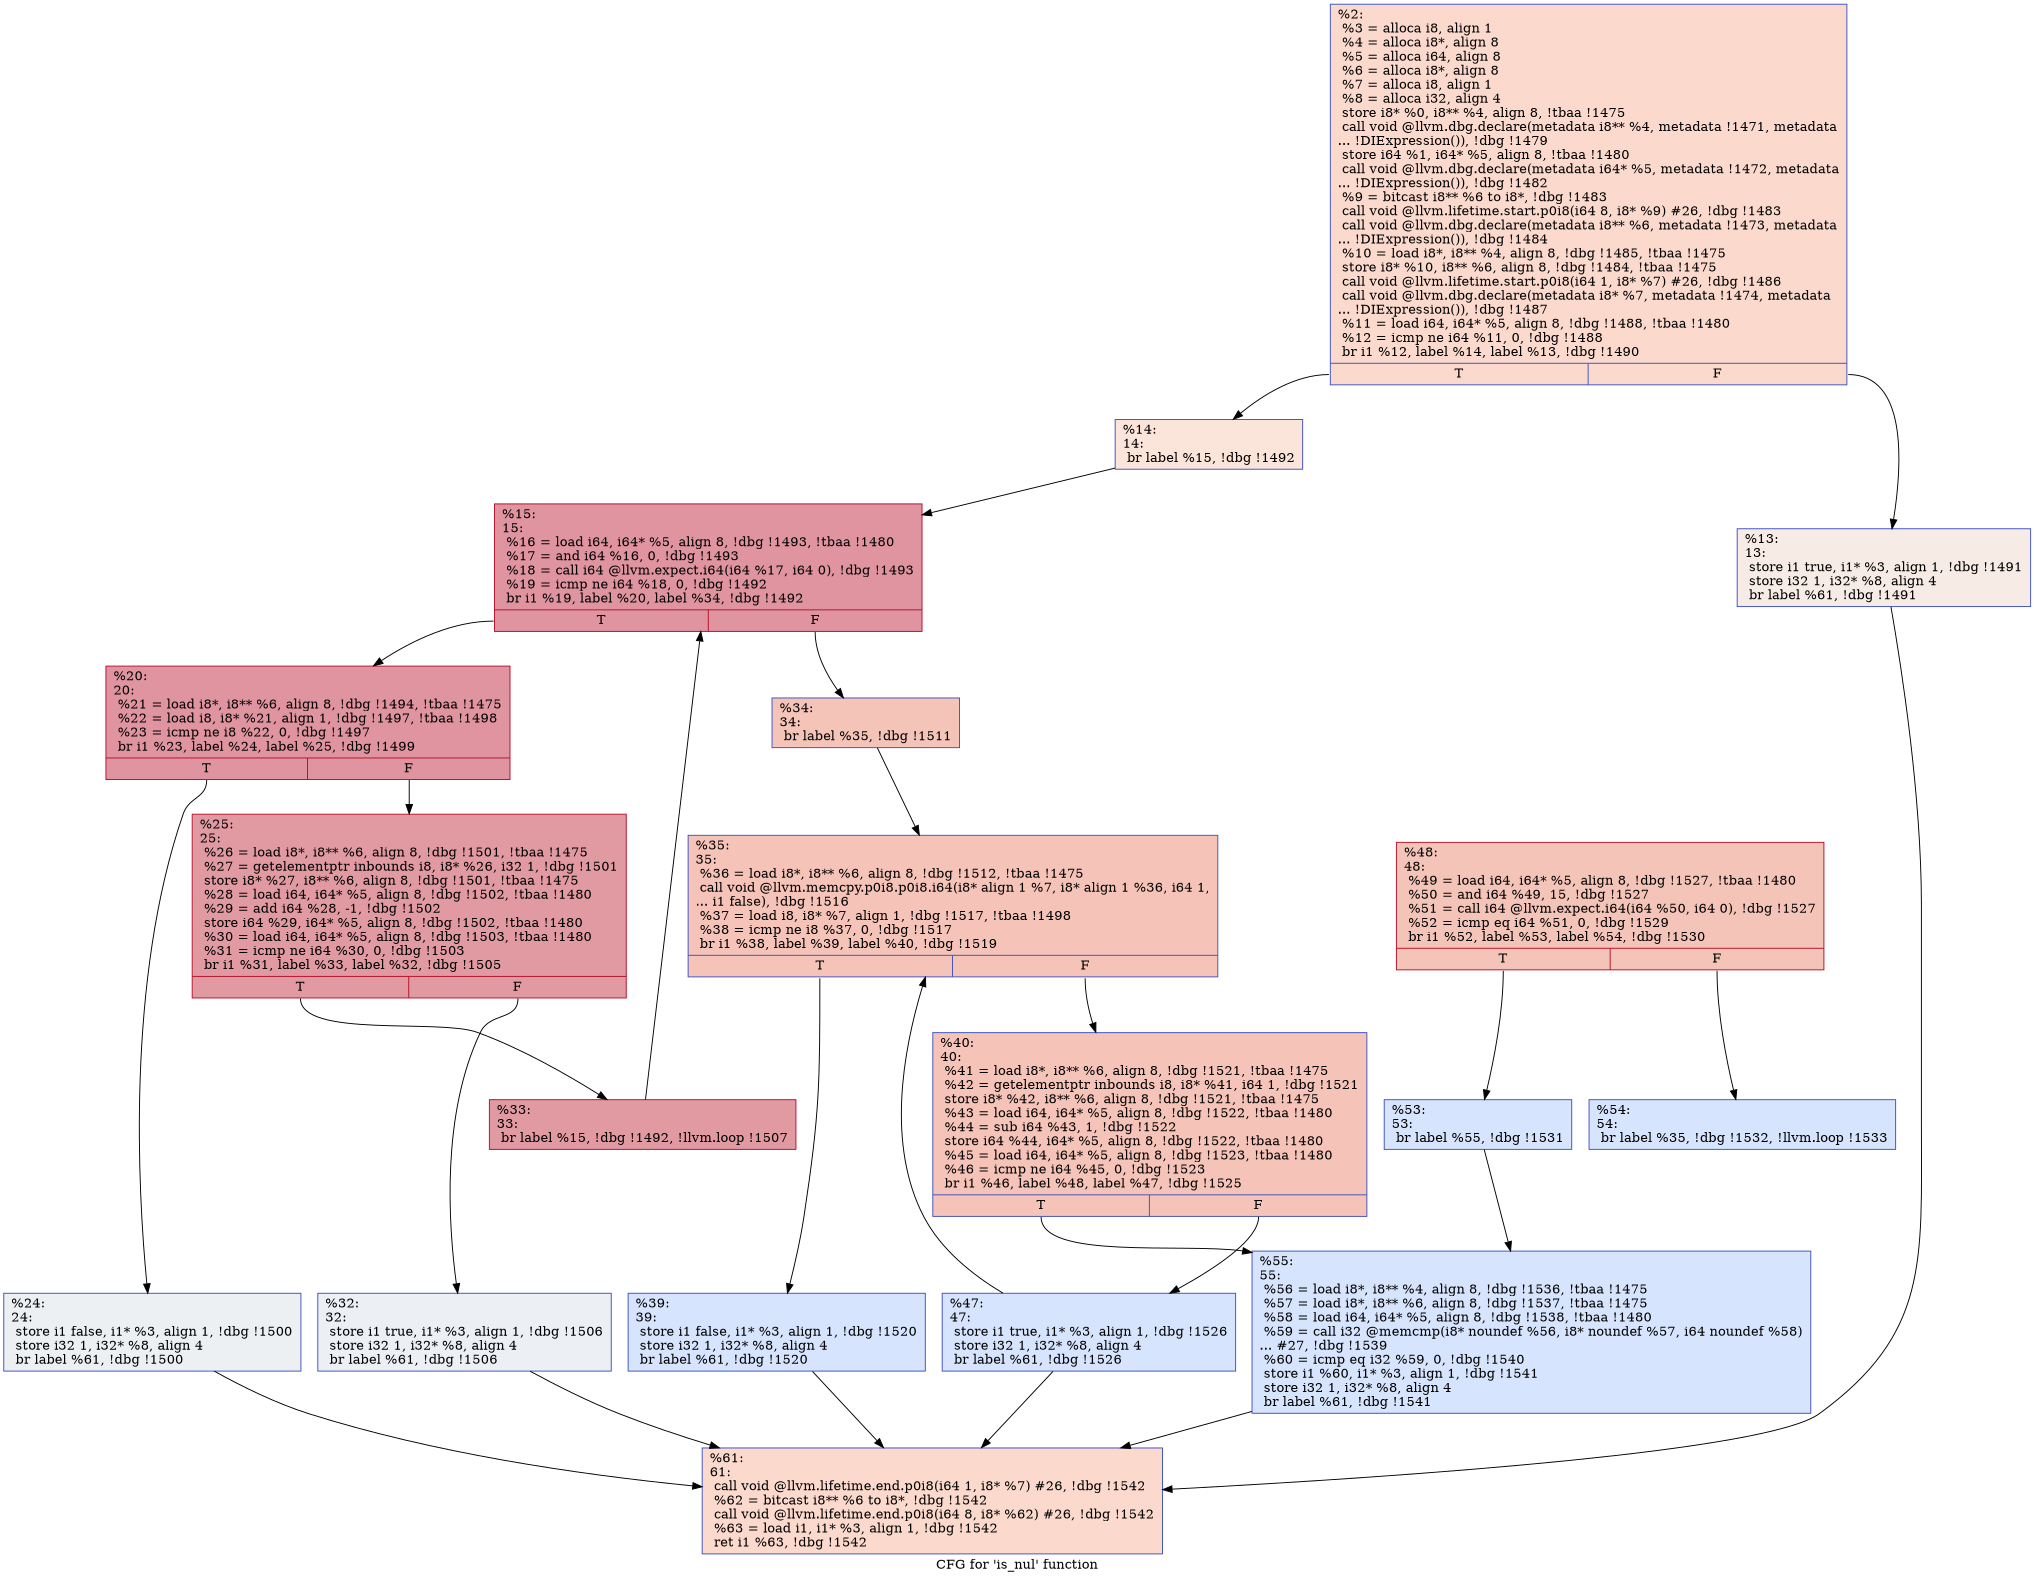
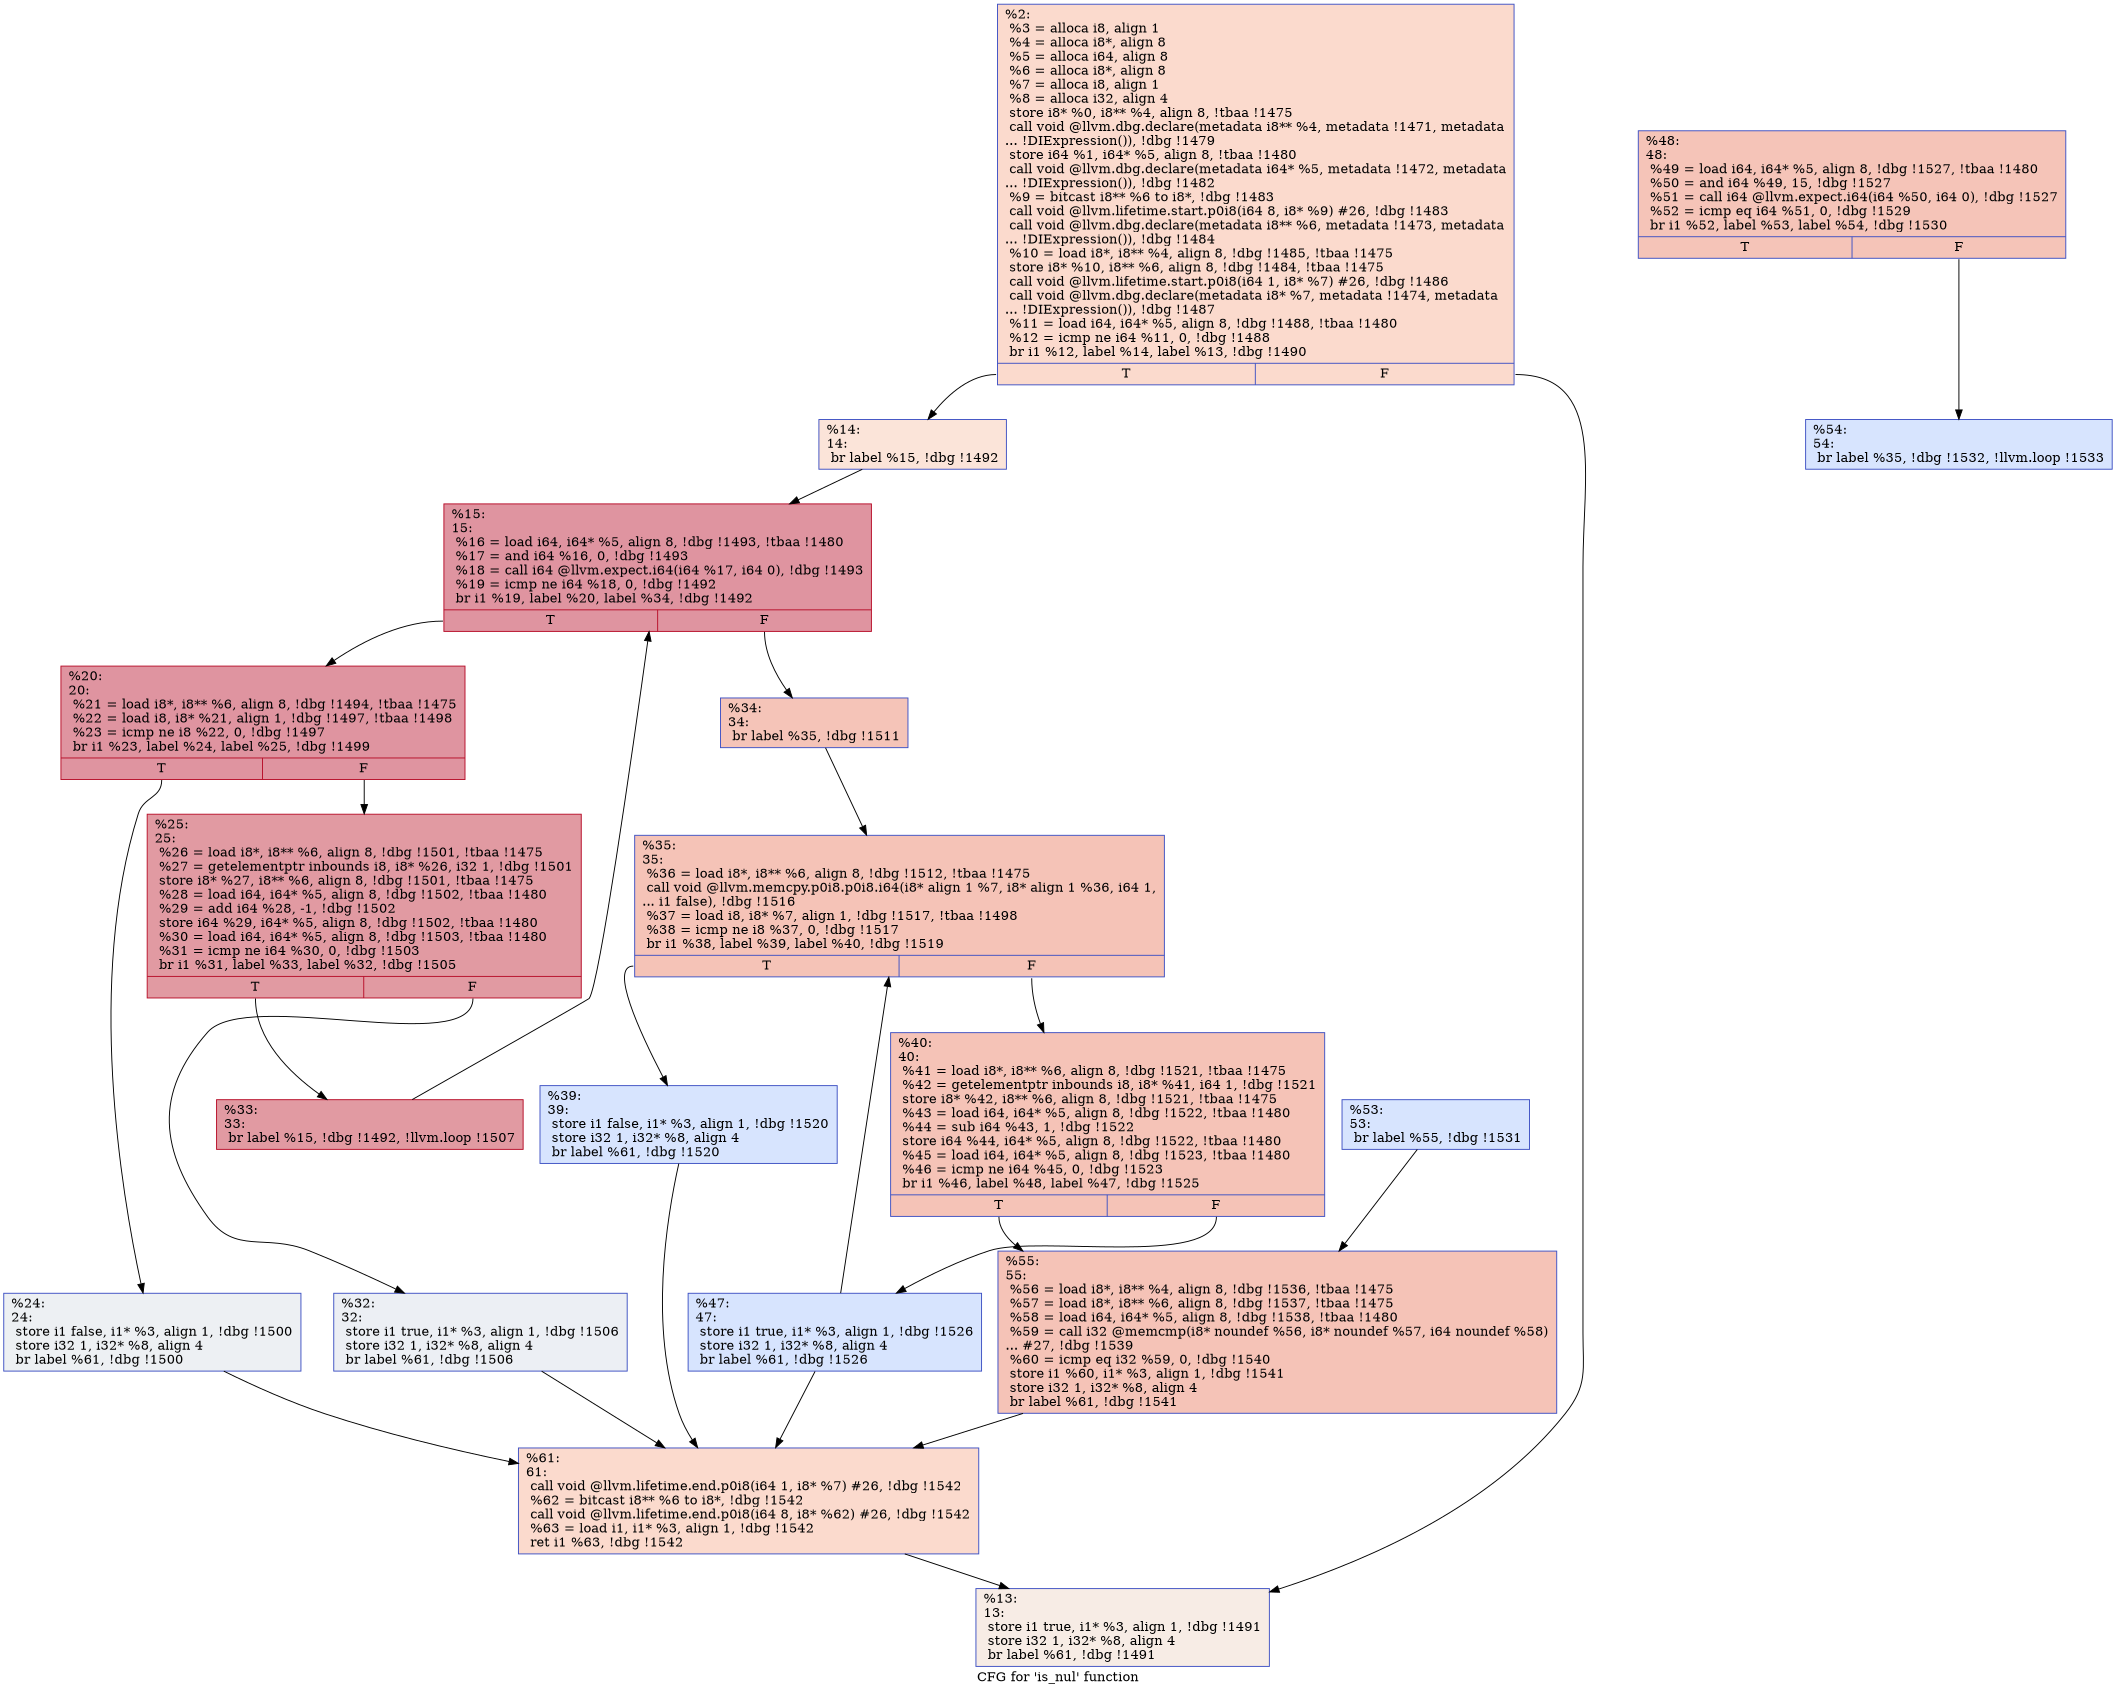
(1610, 906) -> (1852, 195)
(1498, 1031) -> none
(1531, 1332) -> (1277, 1332)
(1886, 1347) -> (952, 1570)
